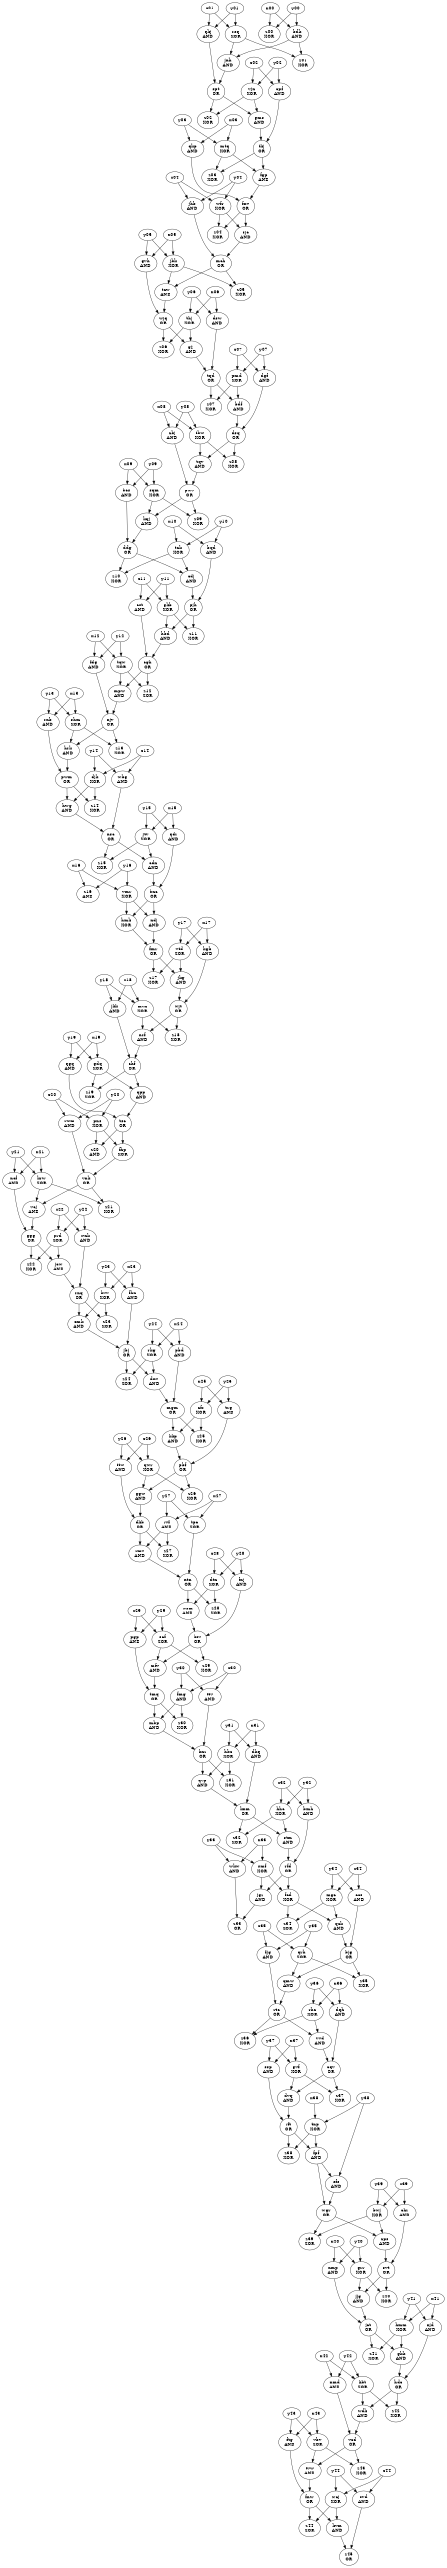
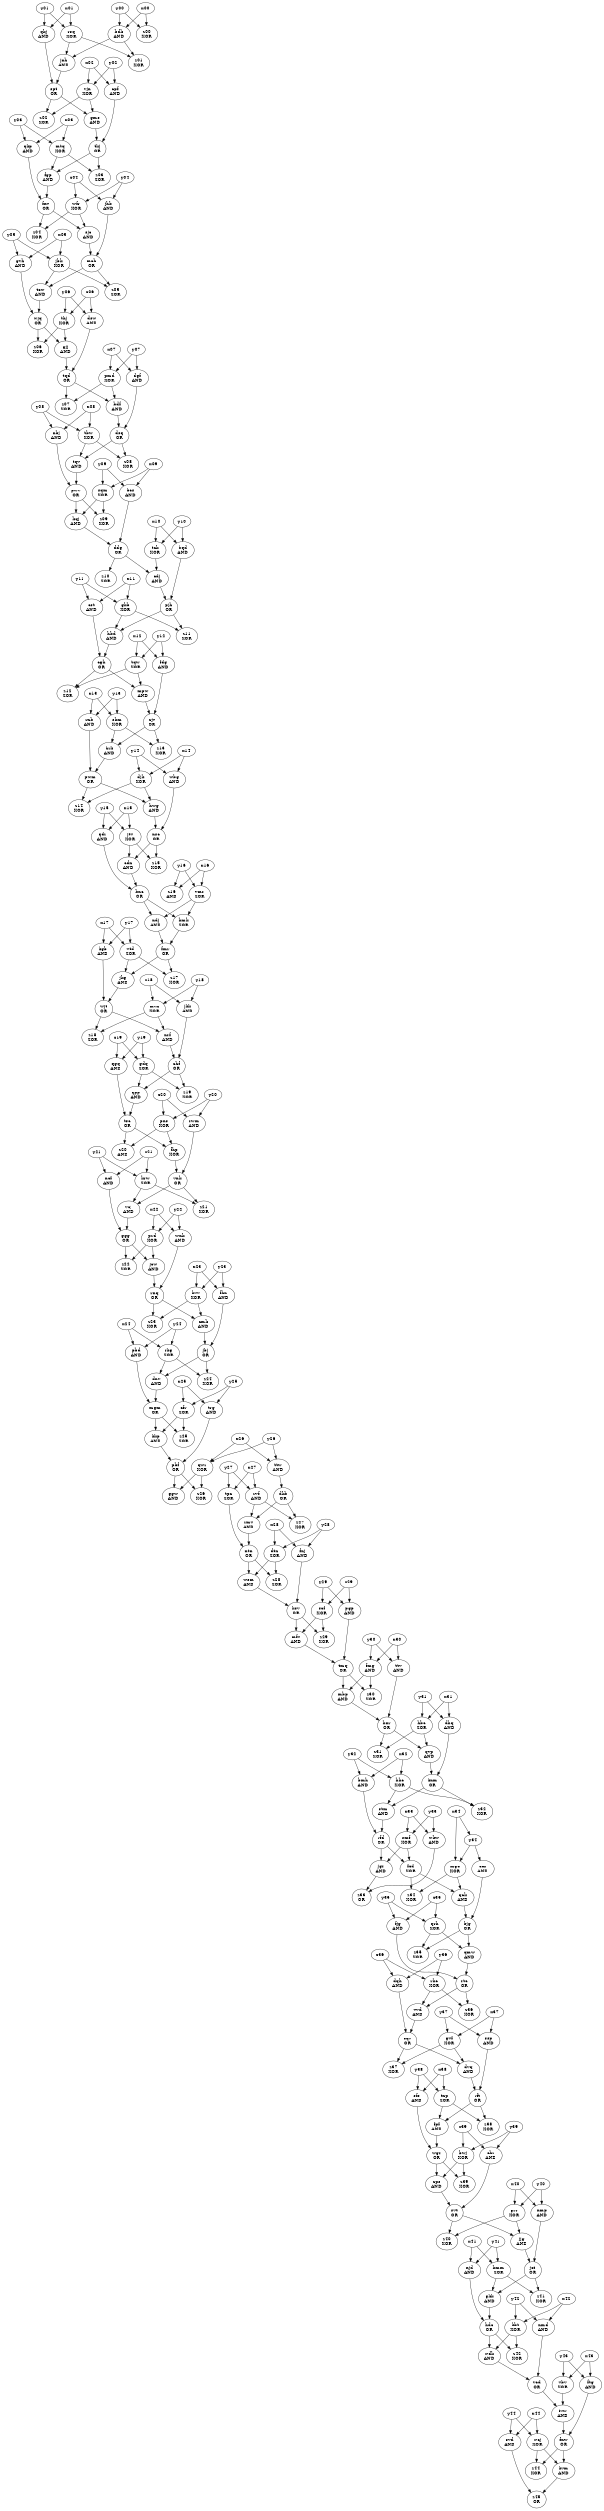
(148, 562) -> none
(140, 1509) -> none
(358, 1880) -> (464, 1824)
(325, 2169) -> (432, 2081)
(361, 2471) -> none
